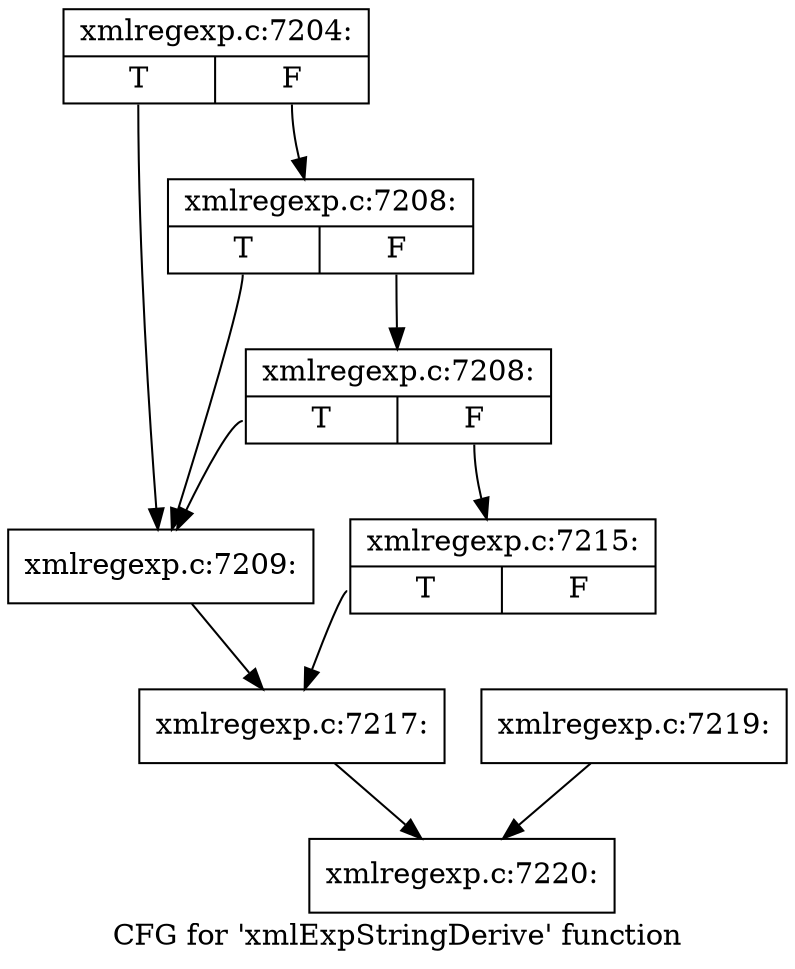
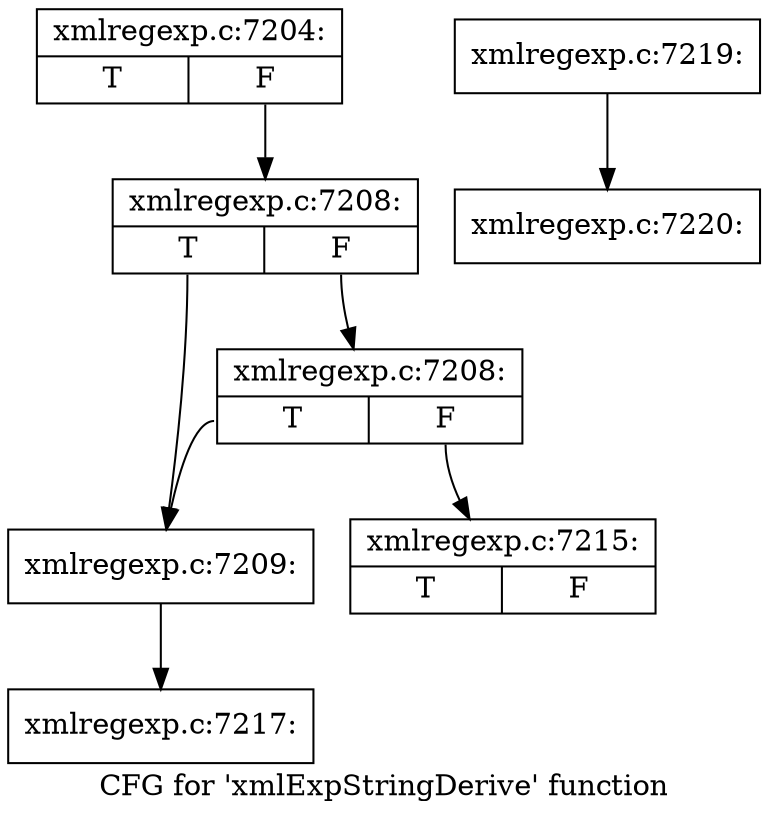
(144, 307) -> none
(328, 629) -> none
(370, 794) -> none
